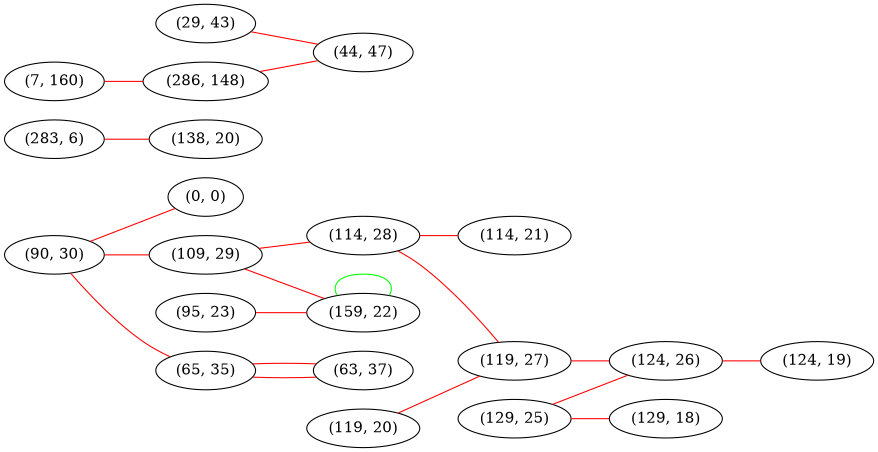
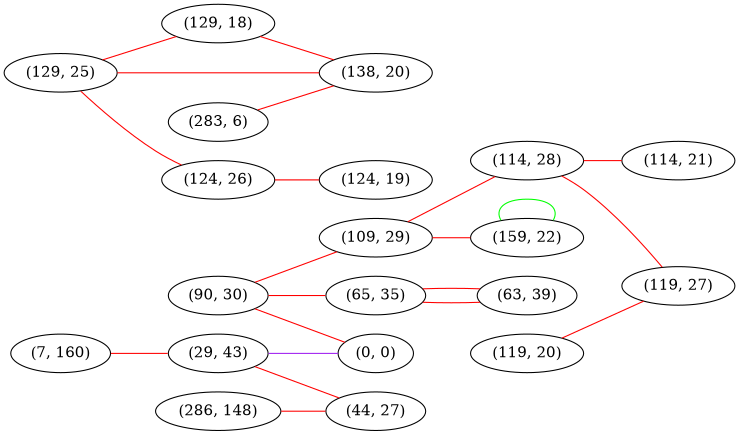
none -> (297, 48)
(363, 52) -> (376, 411)
none -> (218, 73)
(124, 81) -> (139, 353)
(206, 313) -> none
none -> (303, 353)
(590, 361) -> none
(363, 371) -> (527, 296)
